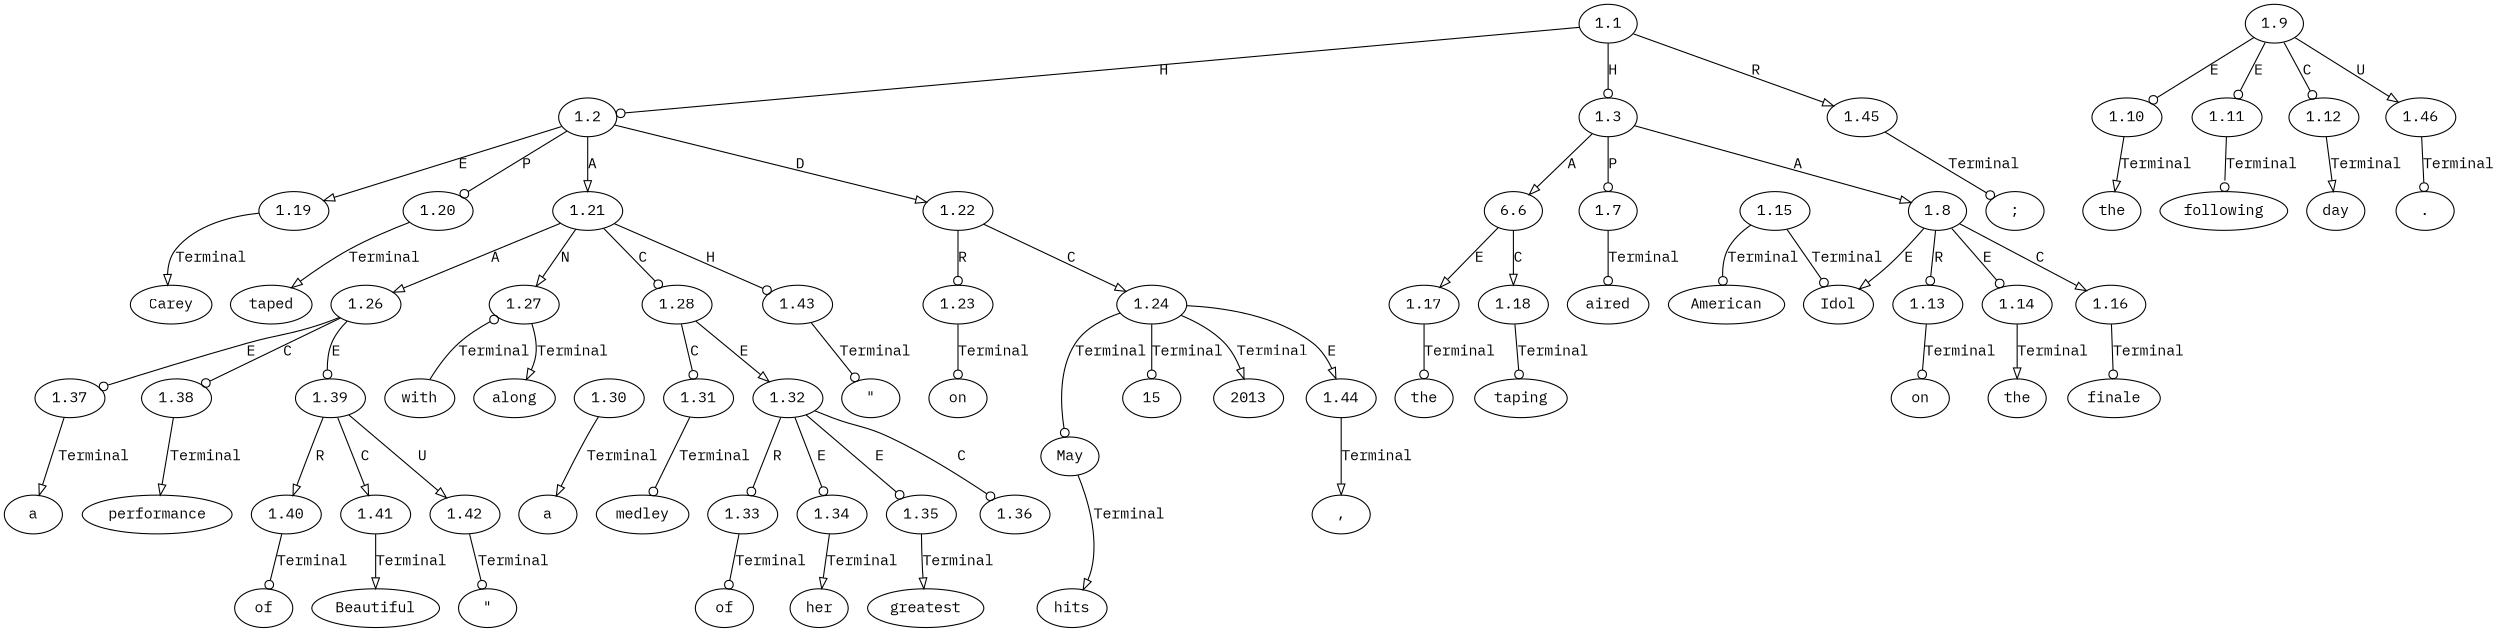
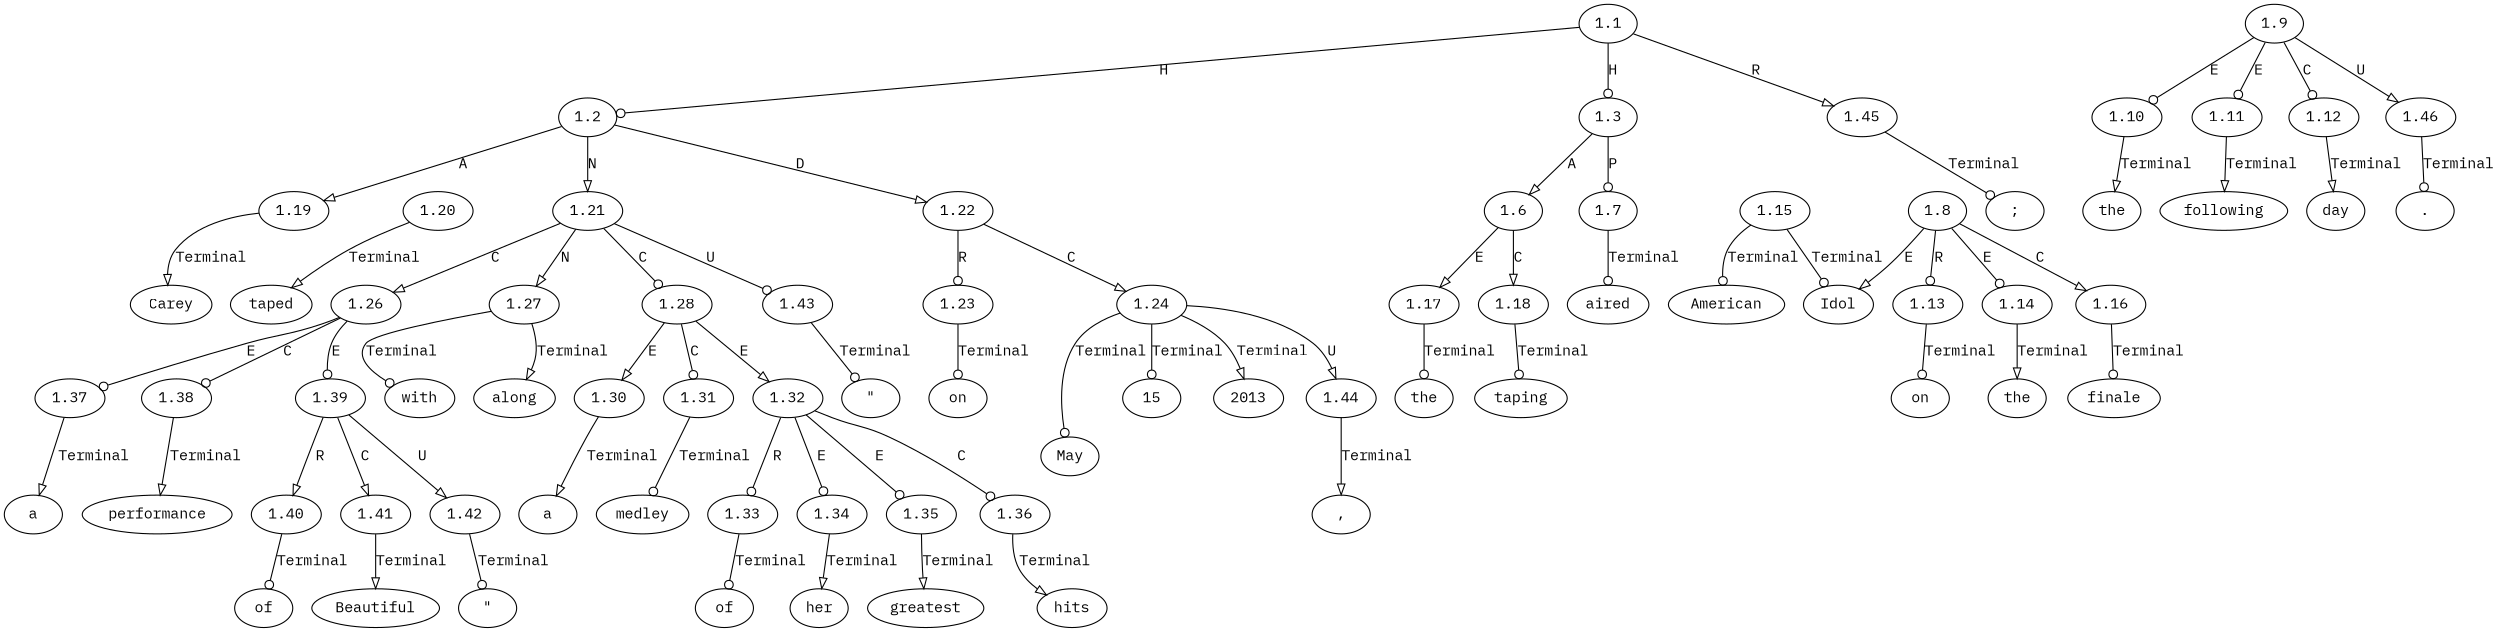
(2226, 159) -> (2226, 159)
(518, 161) -> none
(1767, 163) -> none
(463, 164) -> (463, 164)
(593, 164) -> (593, 164)
(1513, 211) -> (1513, 211)
(496, 258) -> (496, 258)
(711, 258) -> (711, 258)
(456, 346) -> (404, 329)
none -> (646, 347)
(1332, 351) -> (1332, 351)
(1092, 527) -> (1017, 565)
